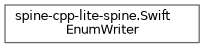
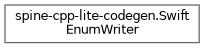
(102, 24) -> (102, 24)
